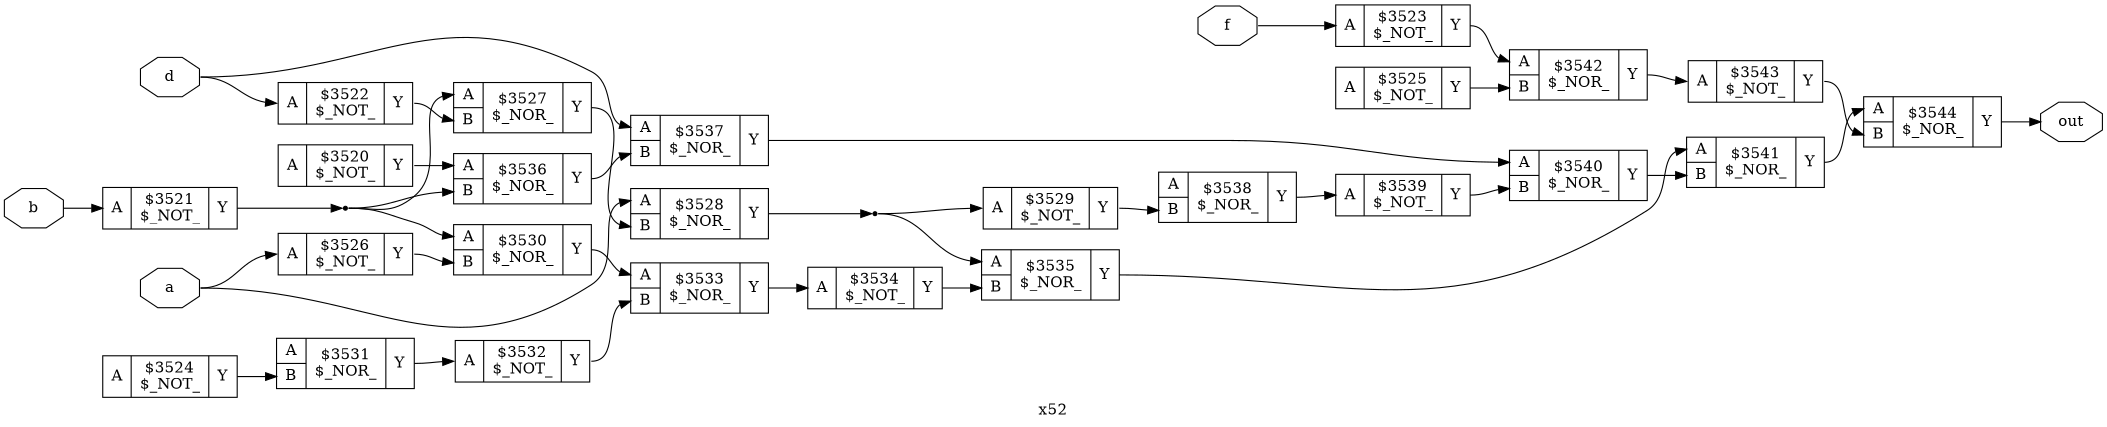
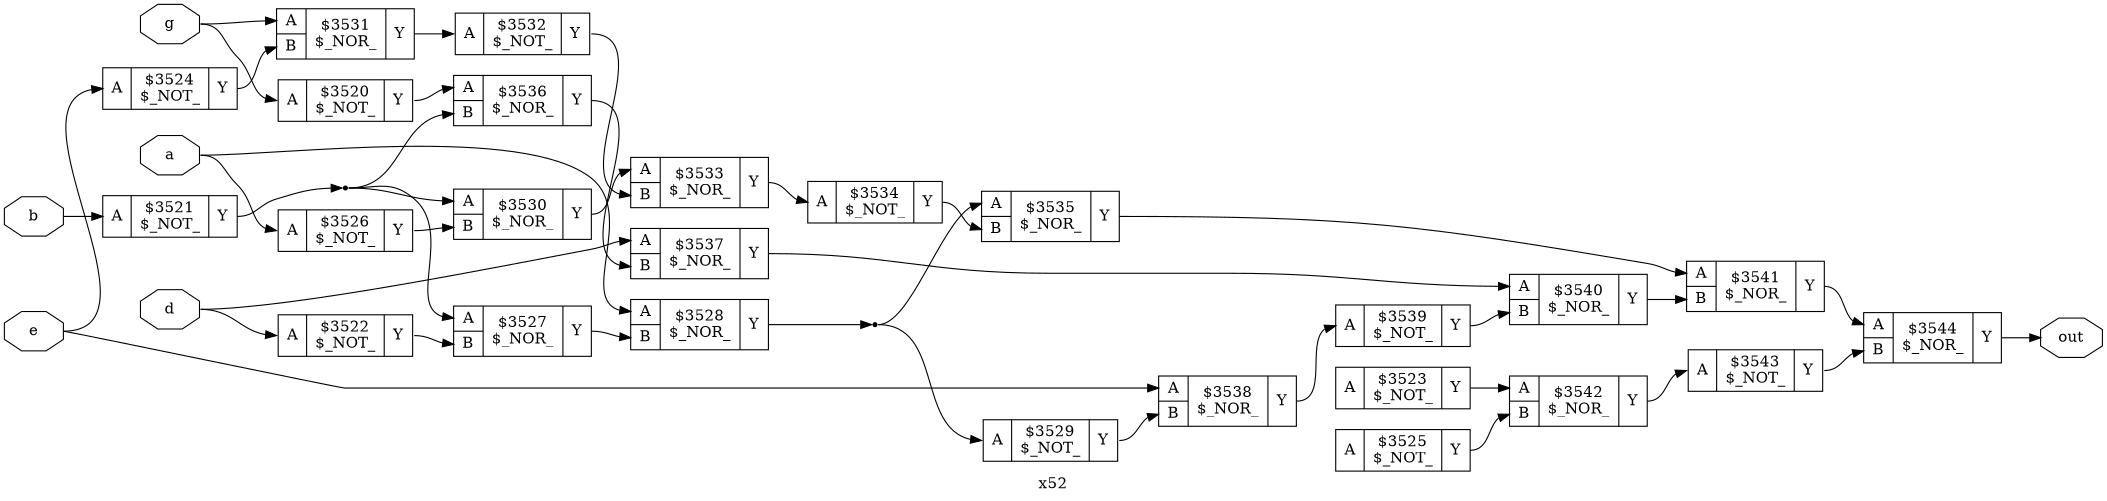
none -> (170, 24)
(1228, 26) -> none
none -> (34, 331)
